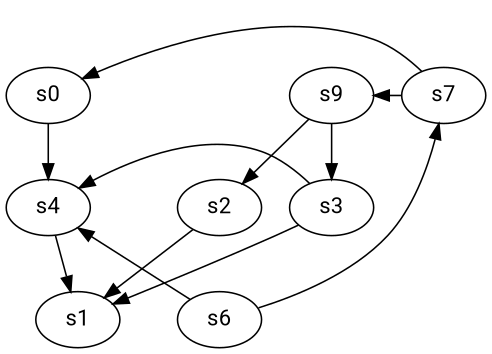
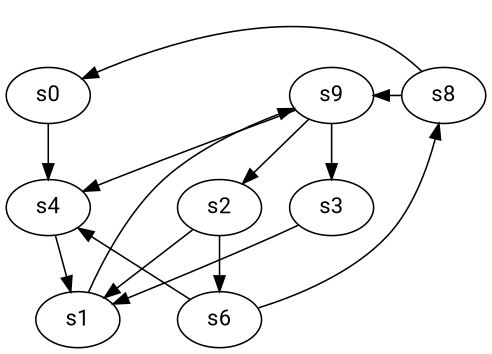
(444, 95) -> (444, 95)
(203, 145) -> (182, 153)
none -> (163, 180)
none -> (220, 249)
